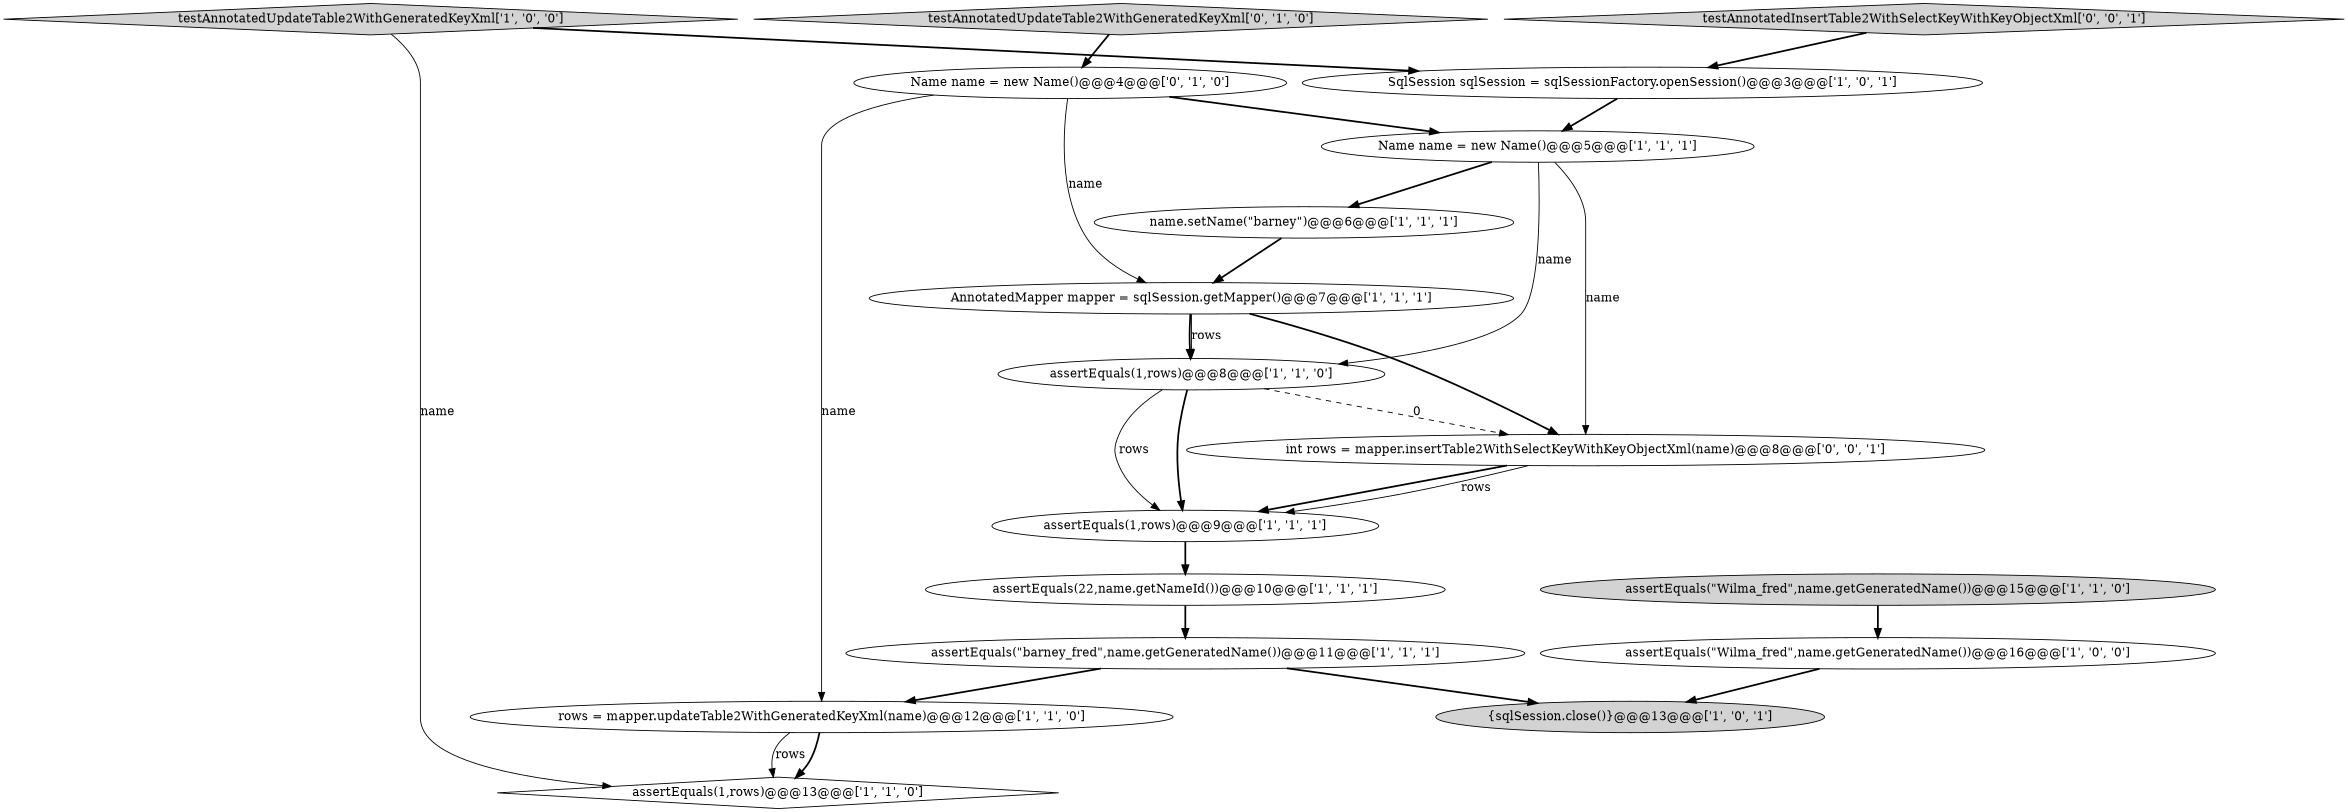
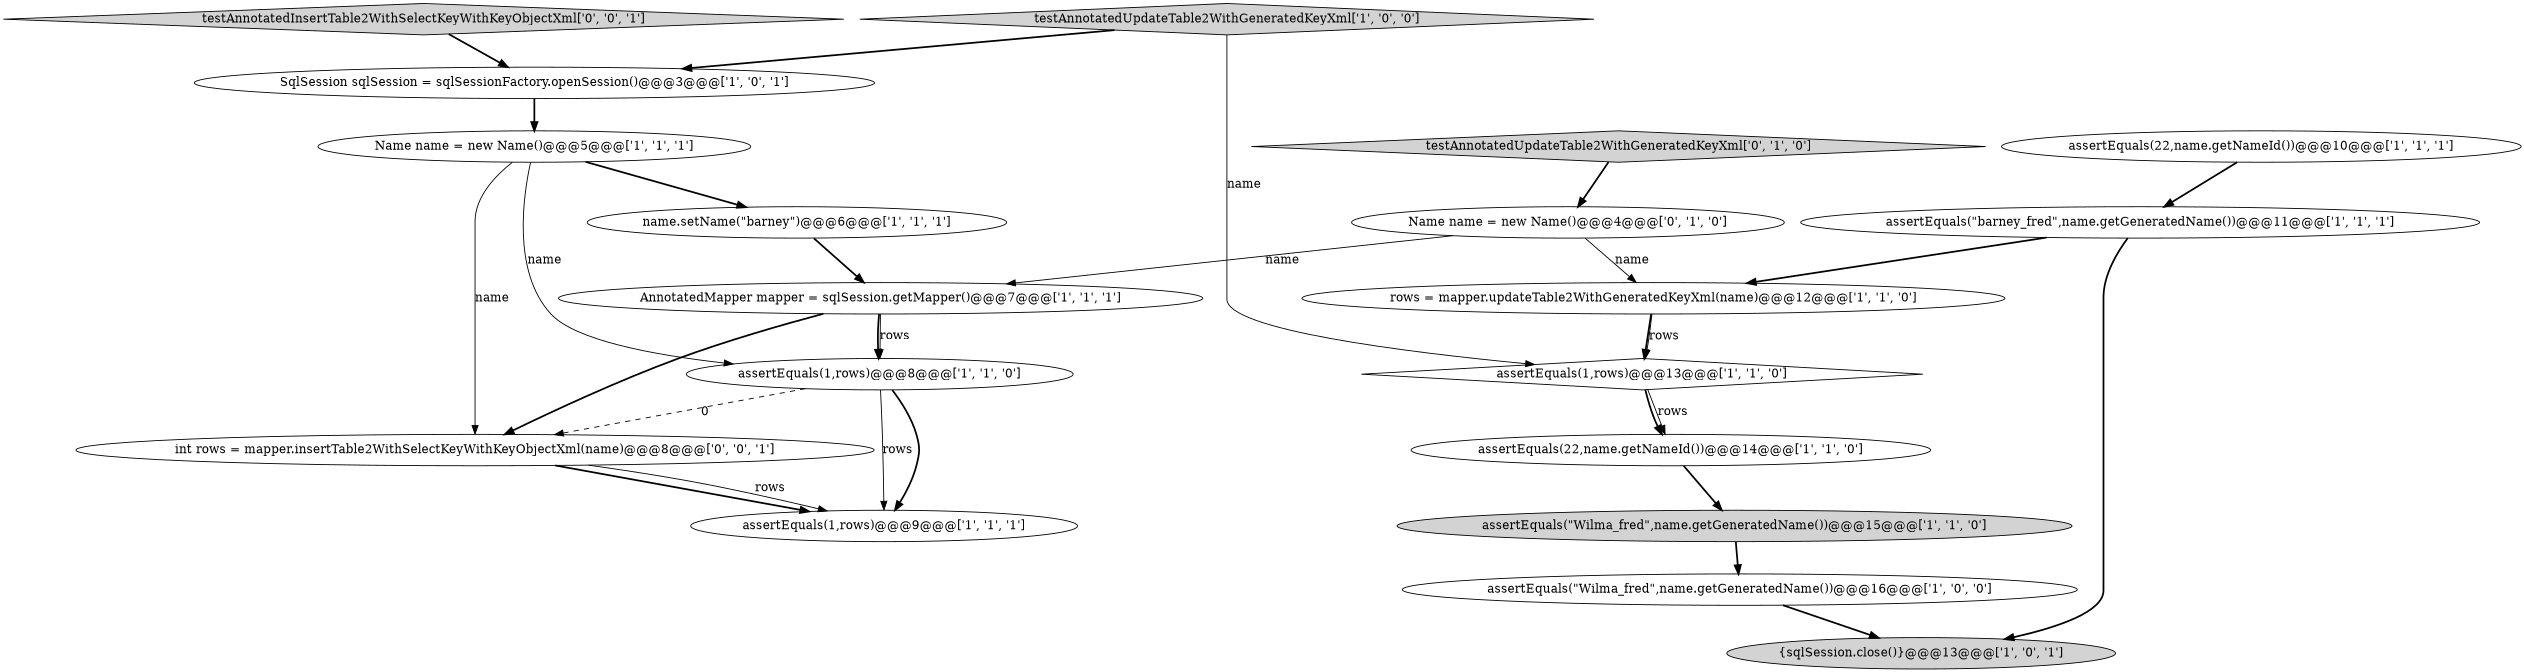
(1300, 114) -> none
none -> (1671, 450)
(1185, 553) -> none
